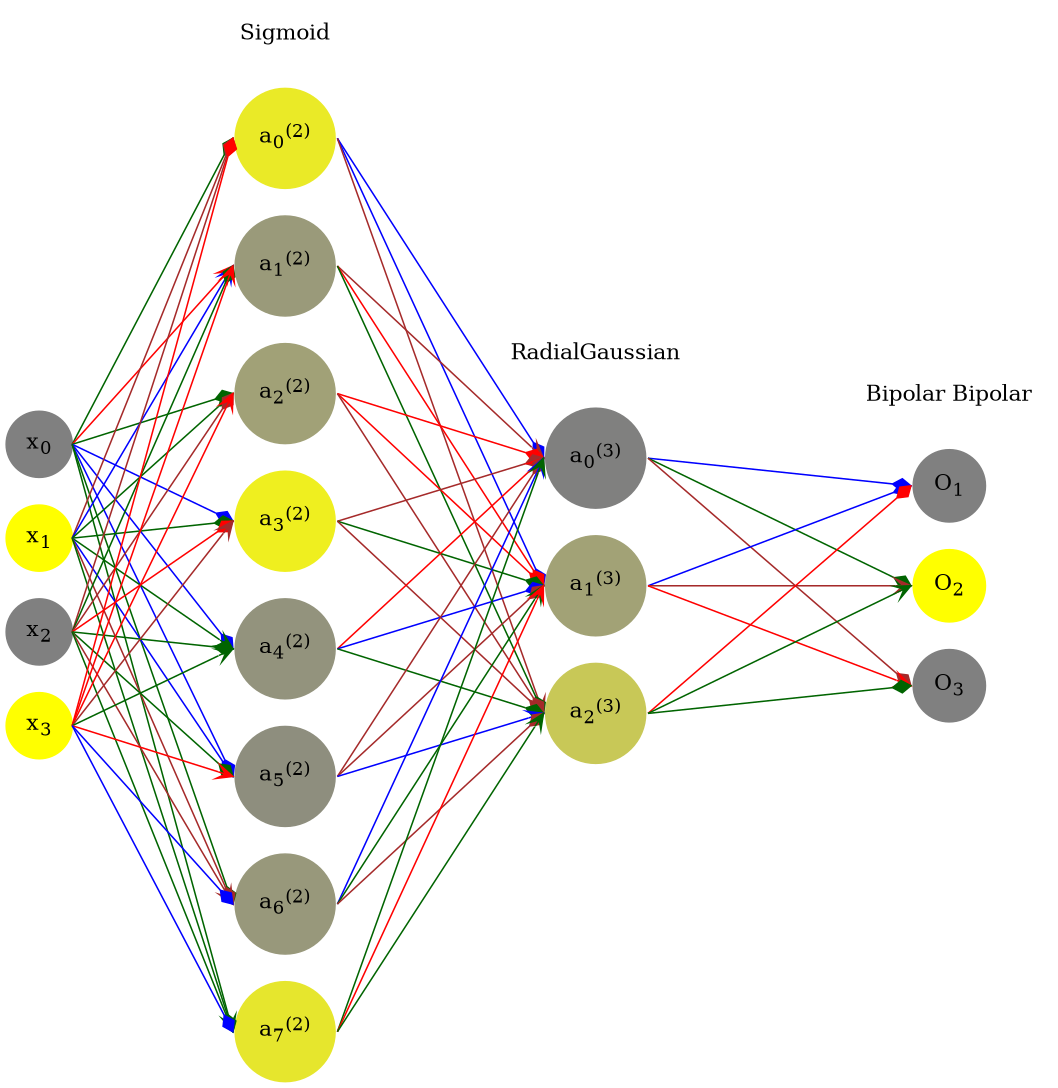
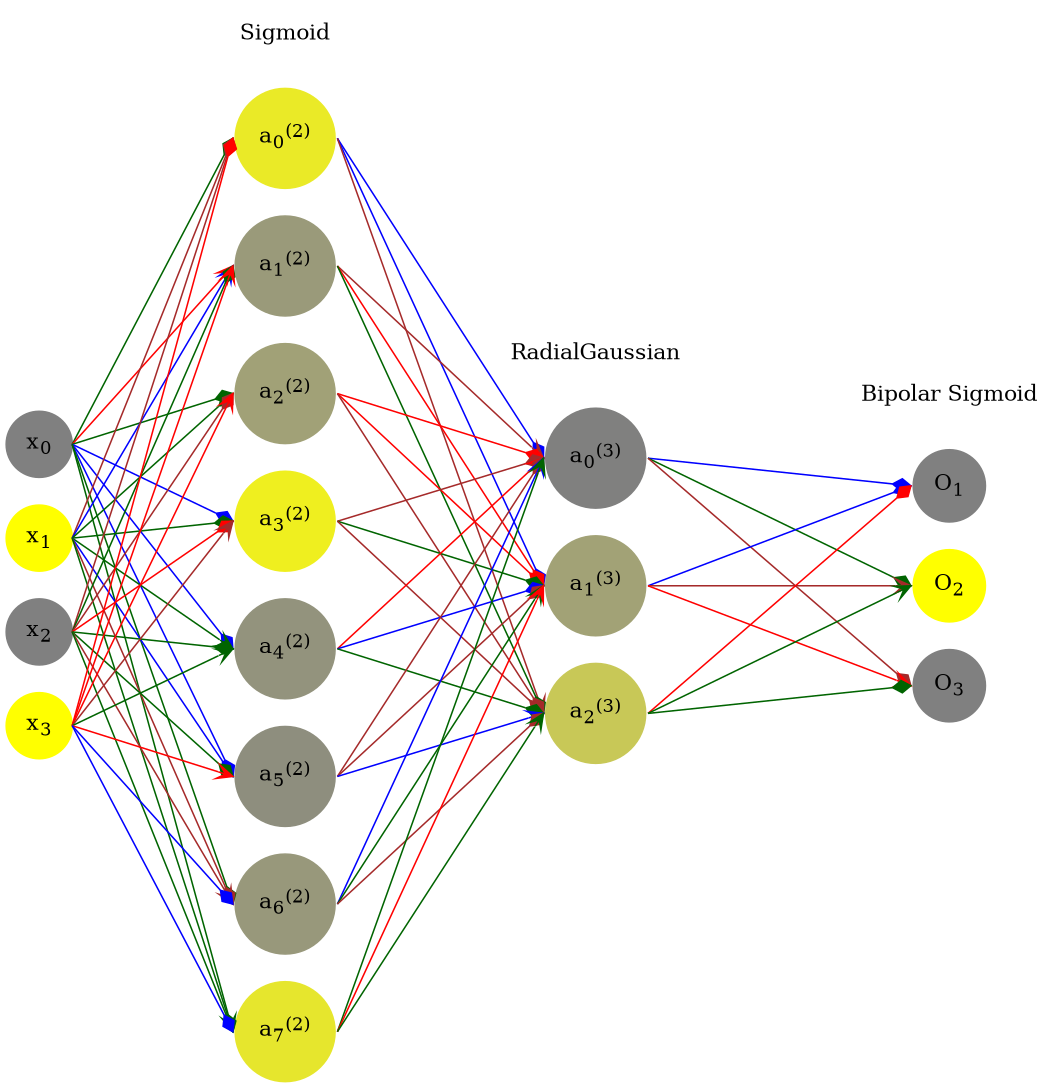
(949, 395) -> (949, 395)
